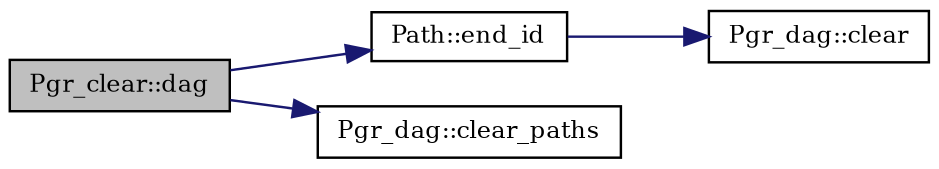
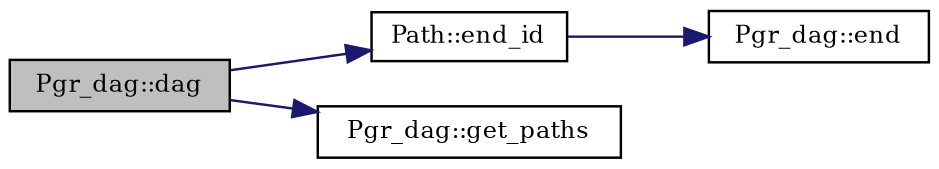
(819, 37) -> (819, 37)
(120, 86) -> (120, 86)
(469, 132) -> (469, 132)
